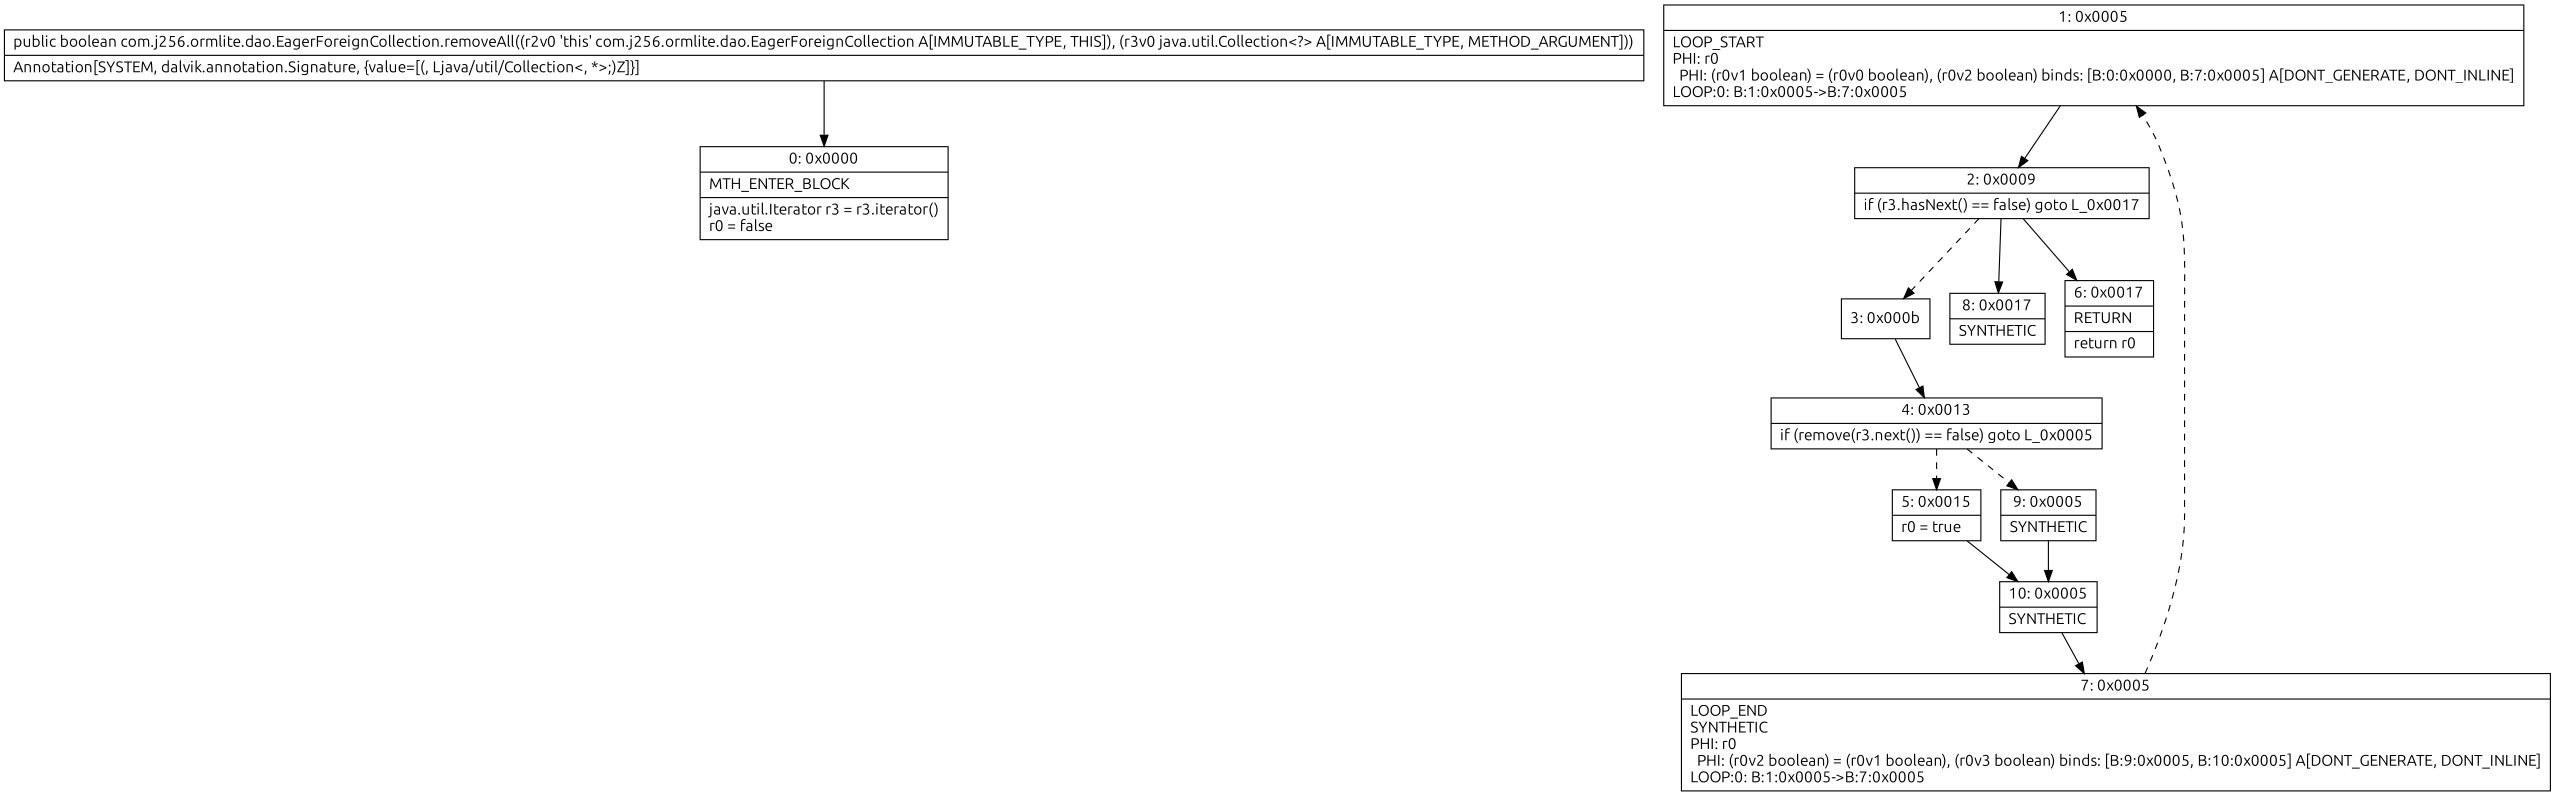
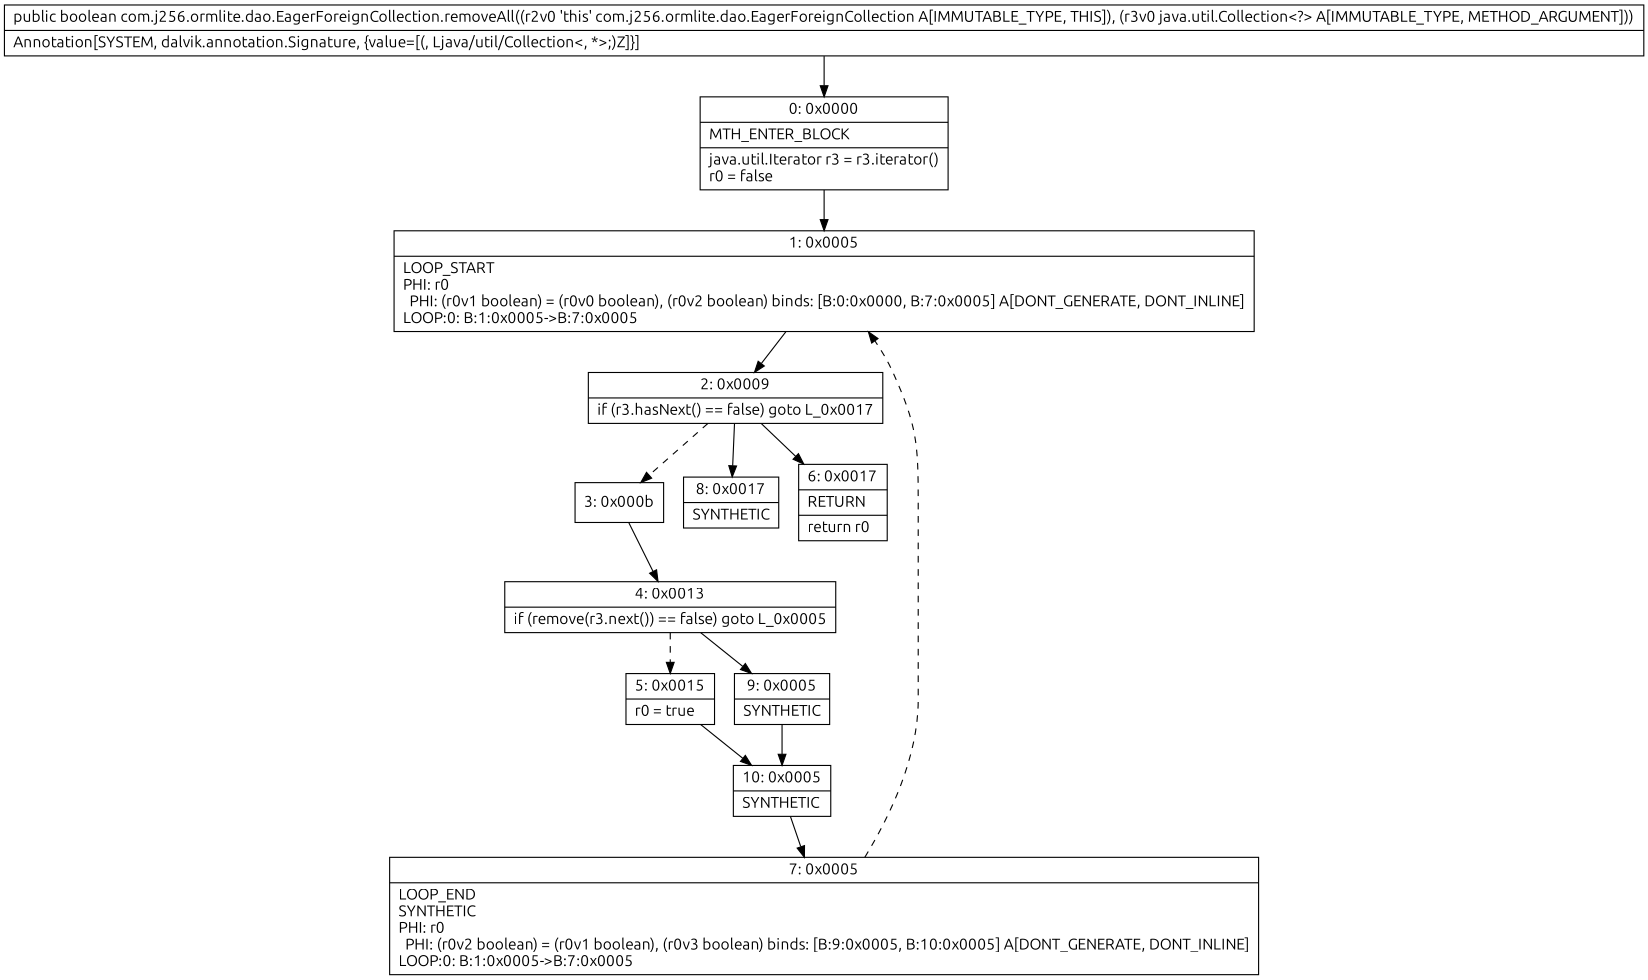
none -> (824, 205)
(1988, 466) -> (722, 650)
